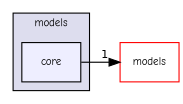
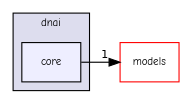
(51, 23) -> (51, 23)
